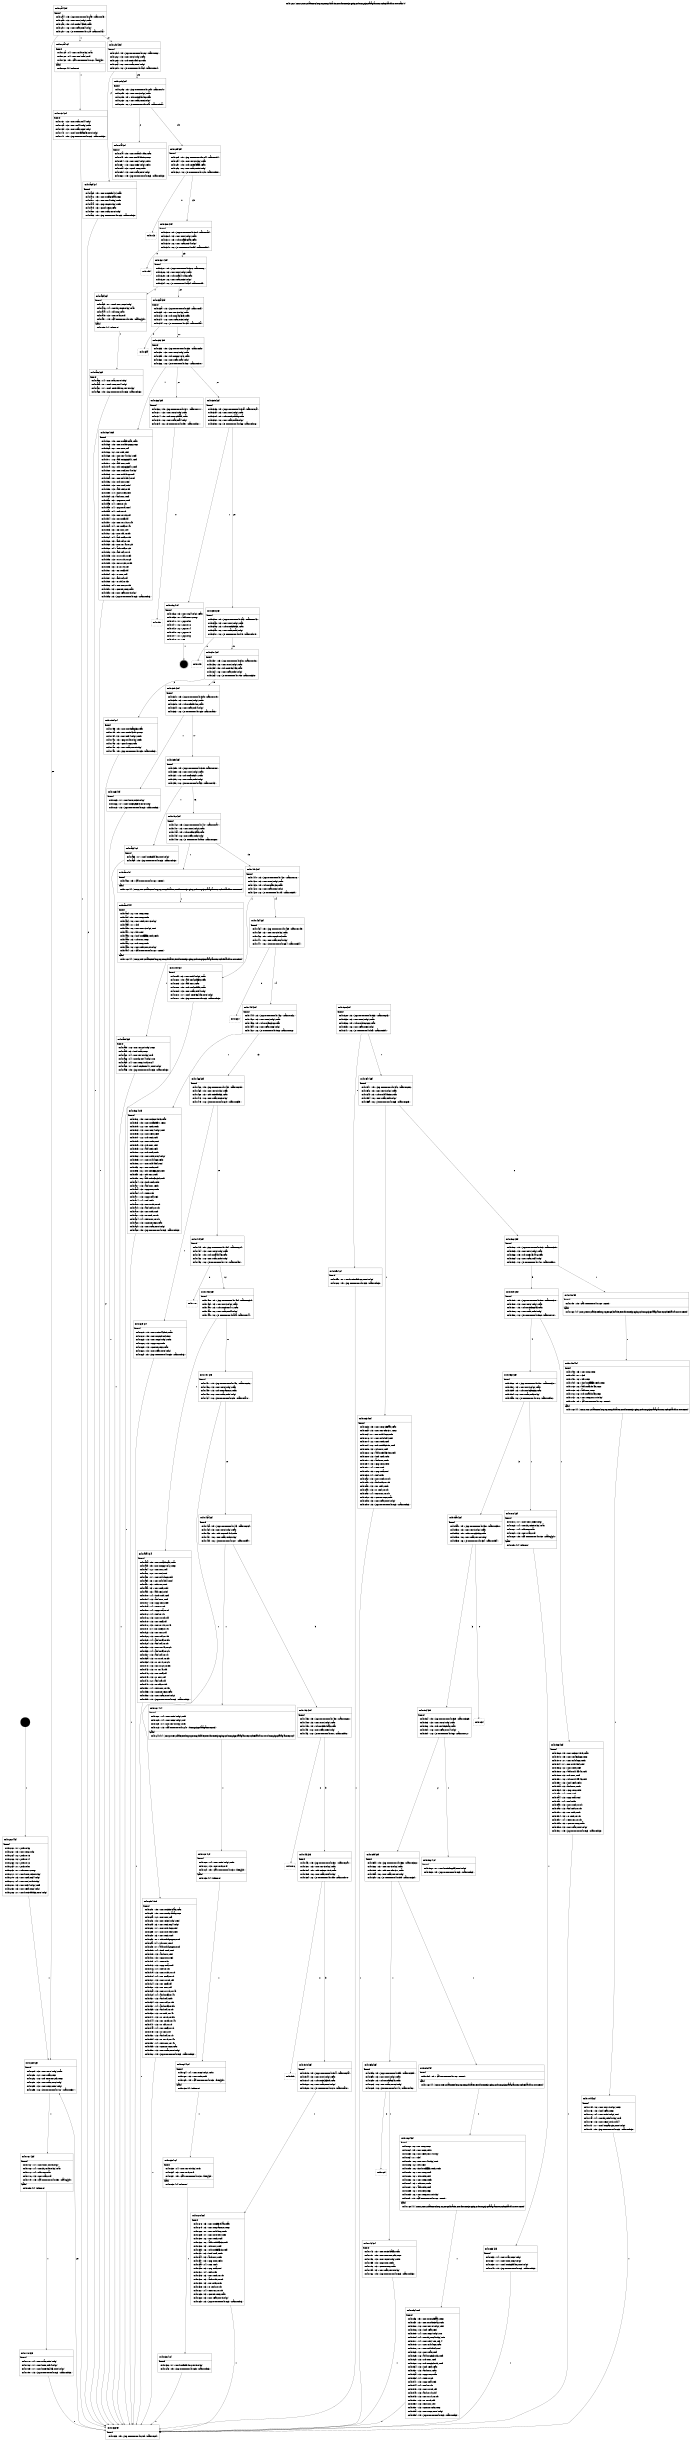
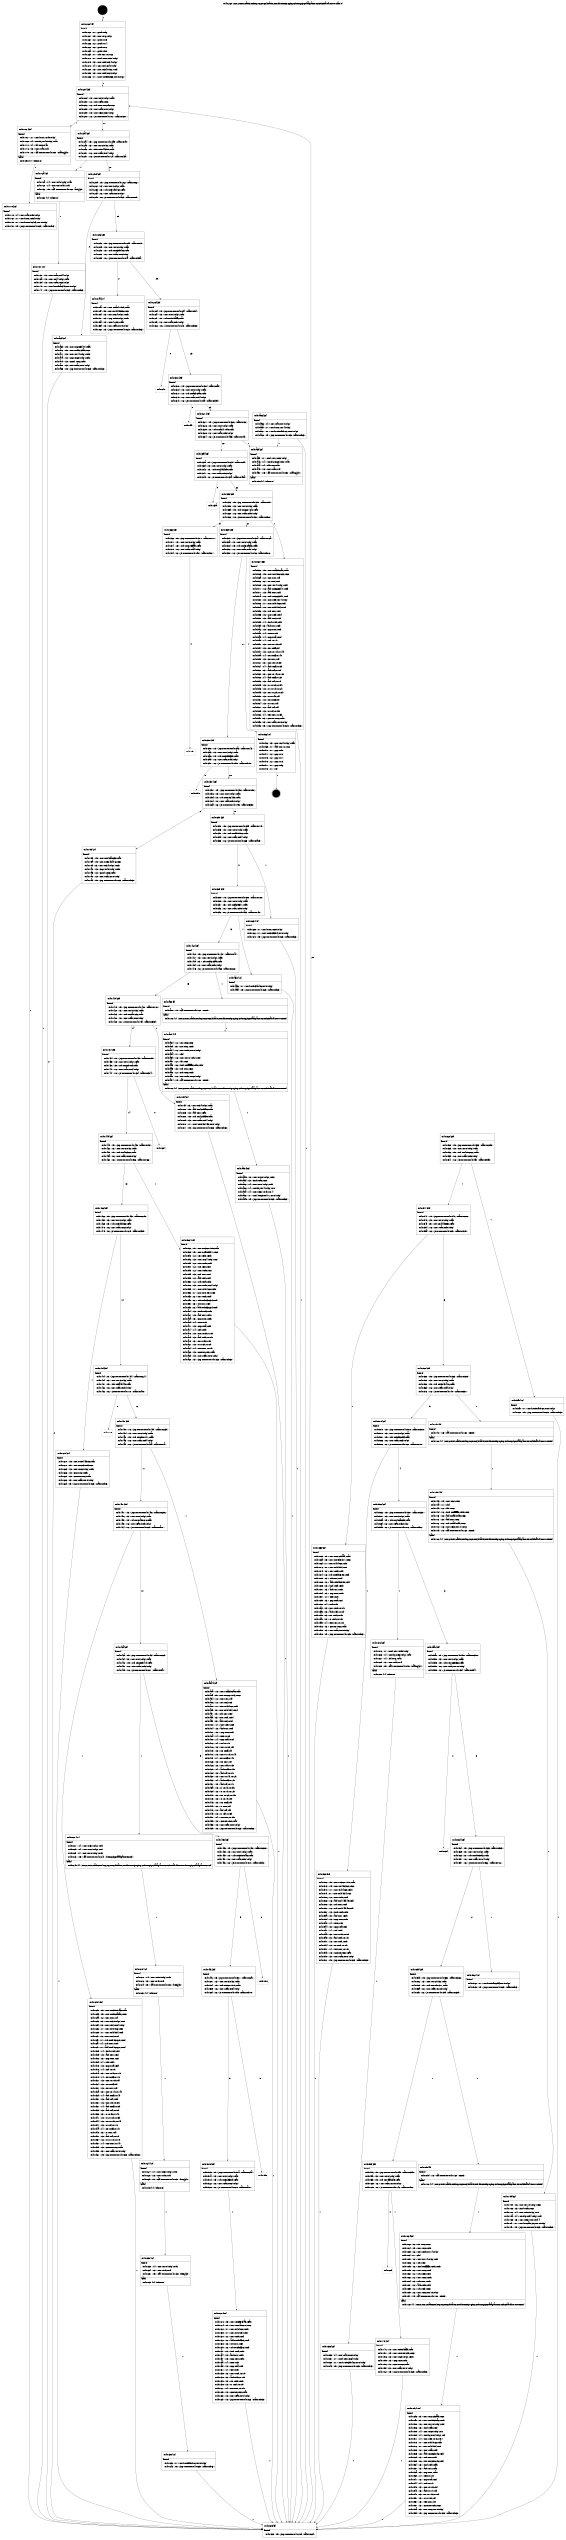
(118, 350) -> (278, 442)
(51, 1046) -> (103, 125)
